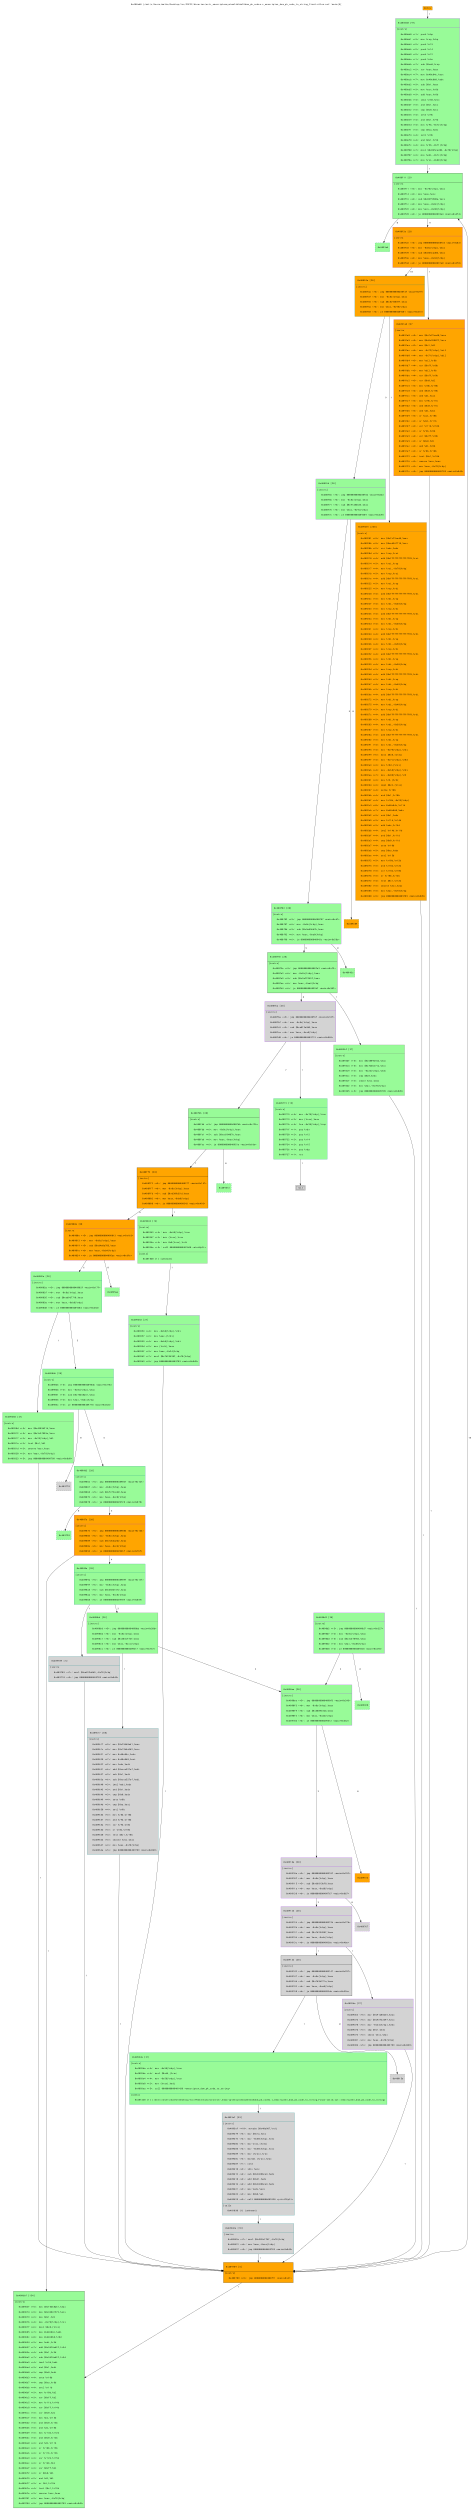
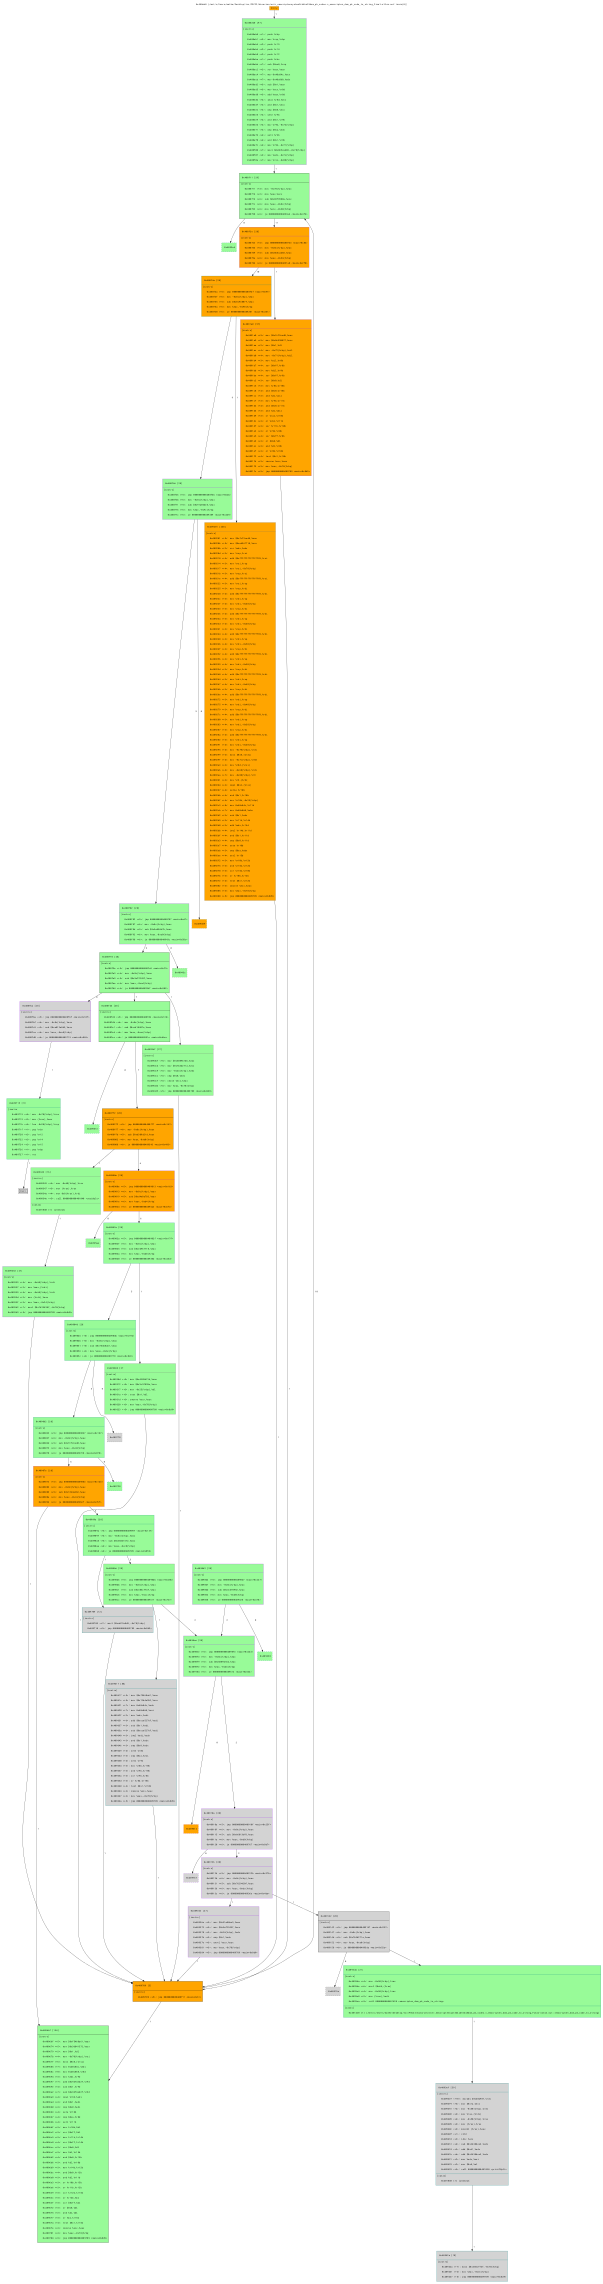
(263, 1075) -> (134, 996)
(258, 2257) -> none
